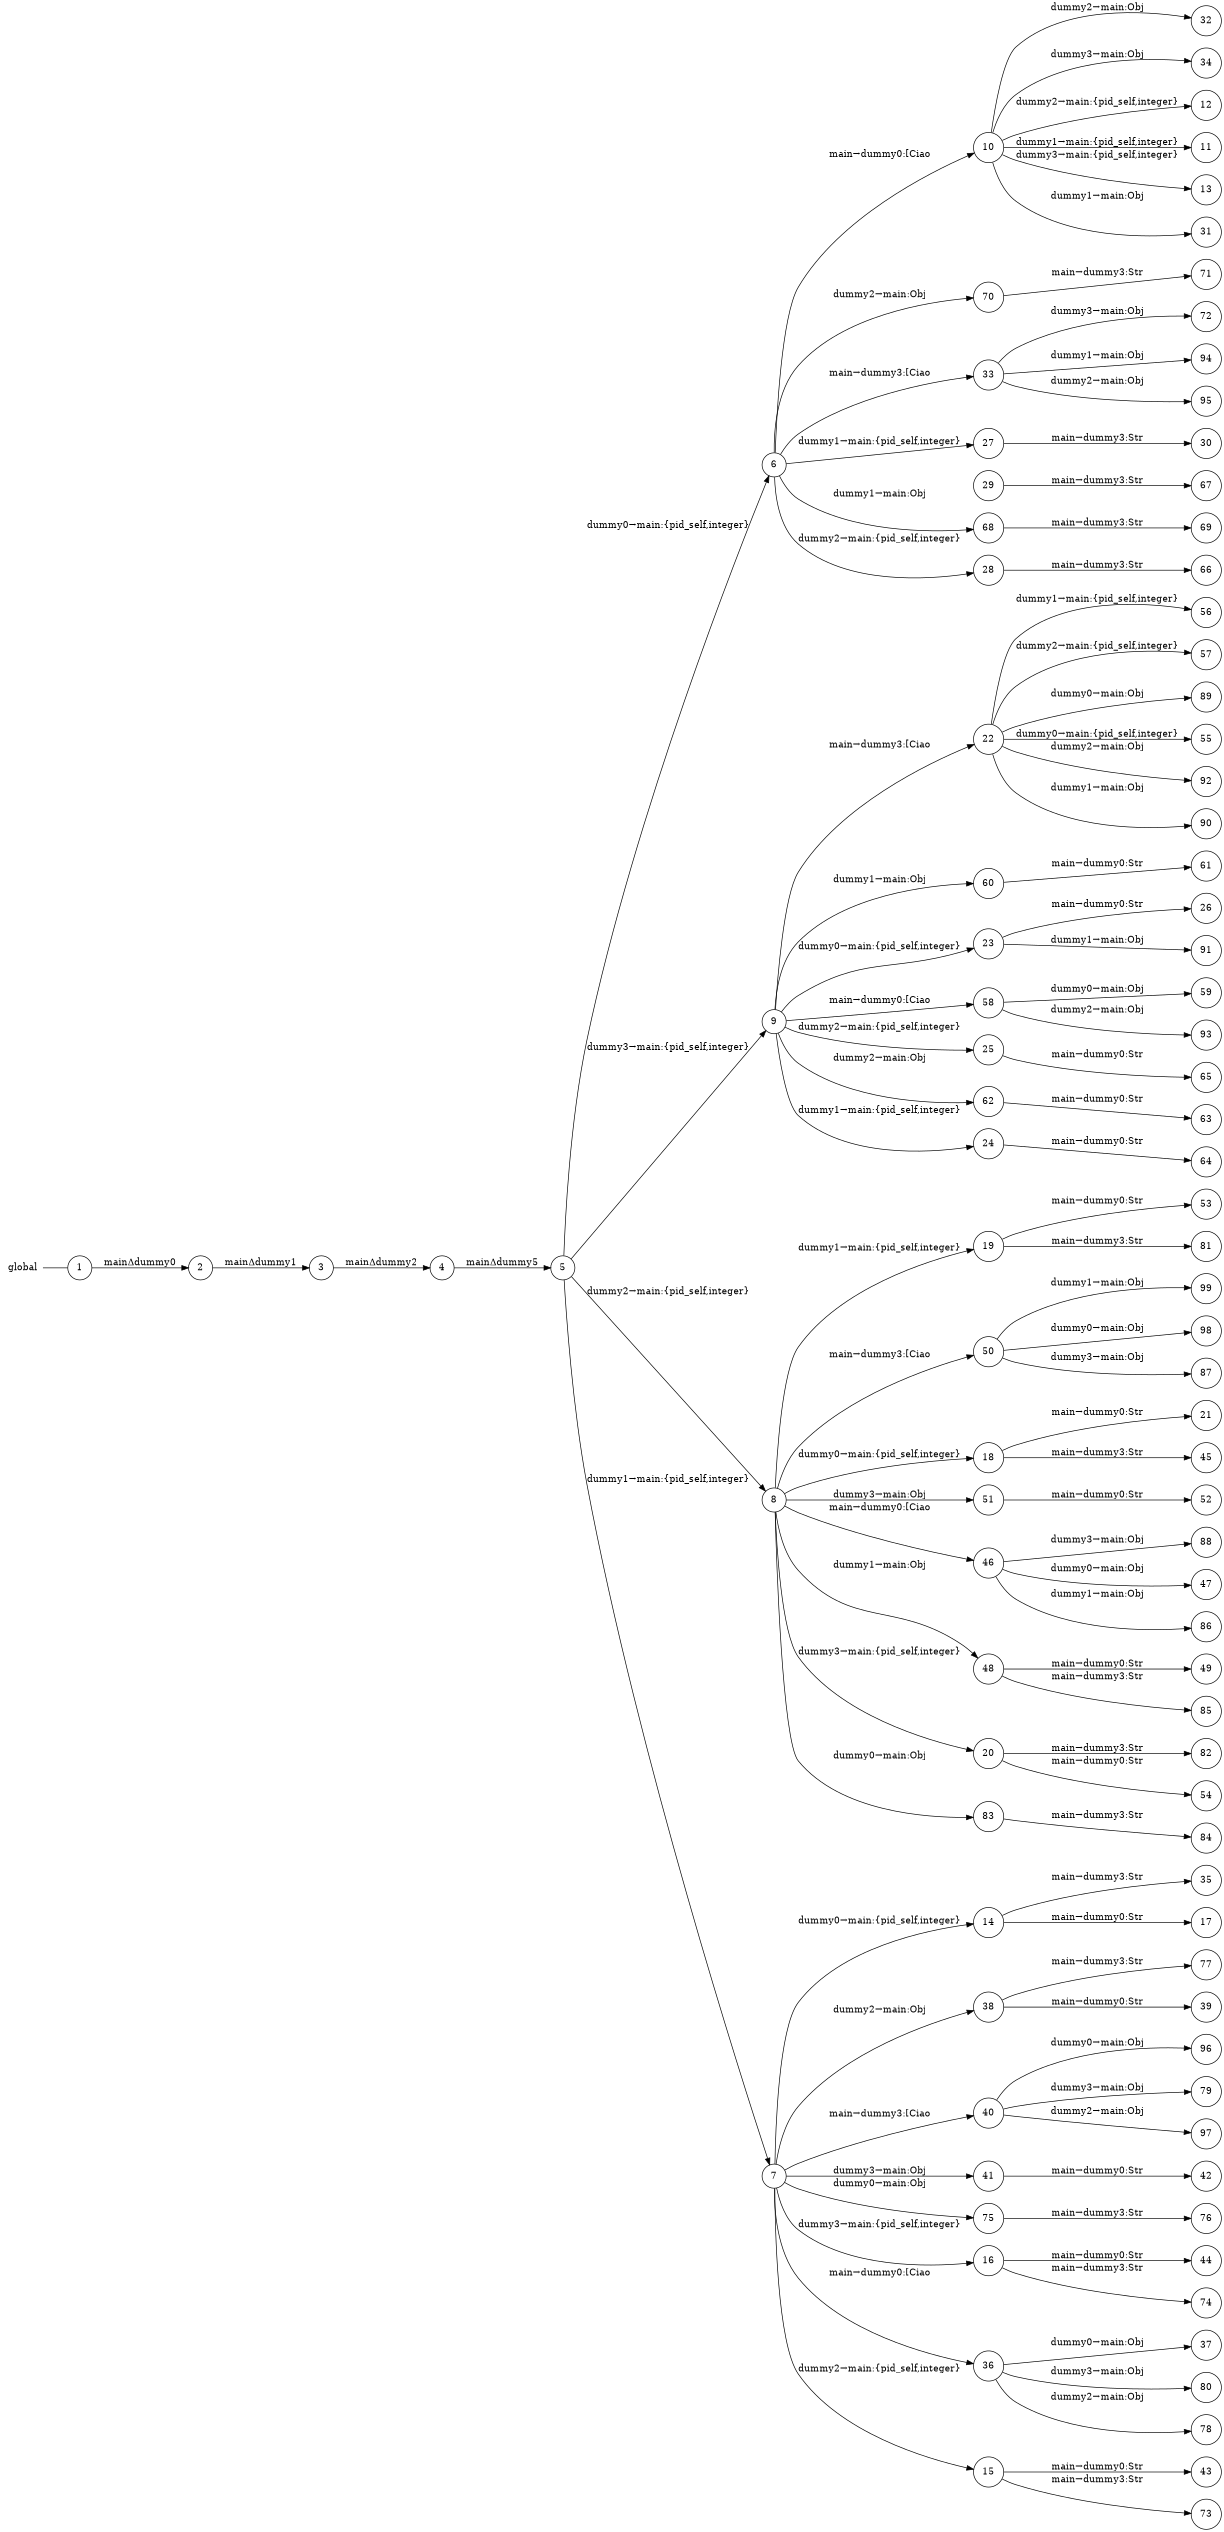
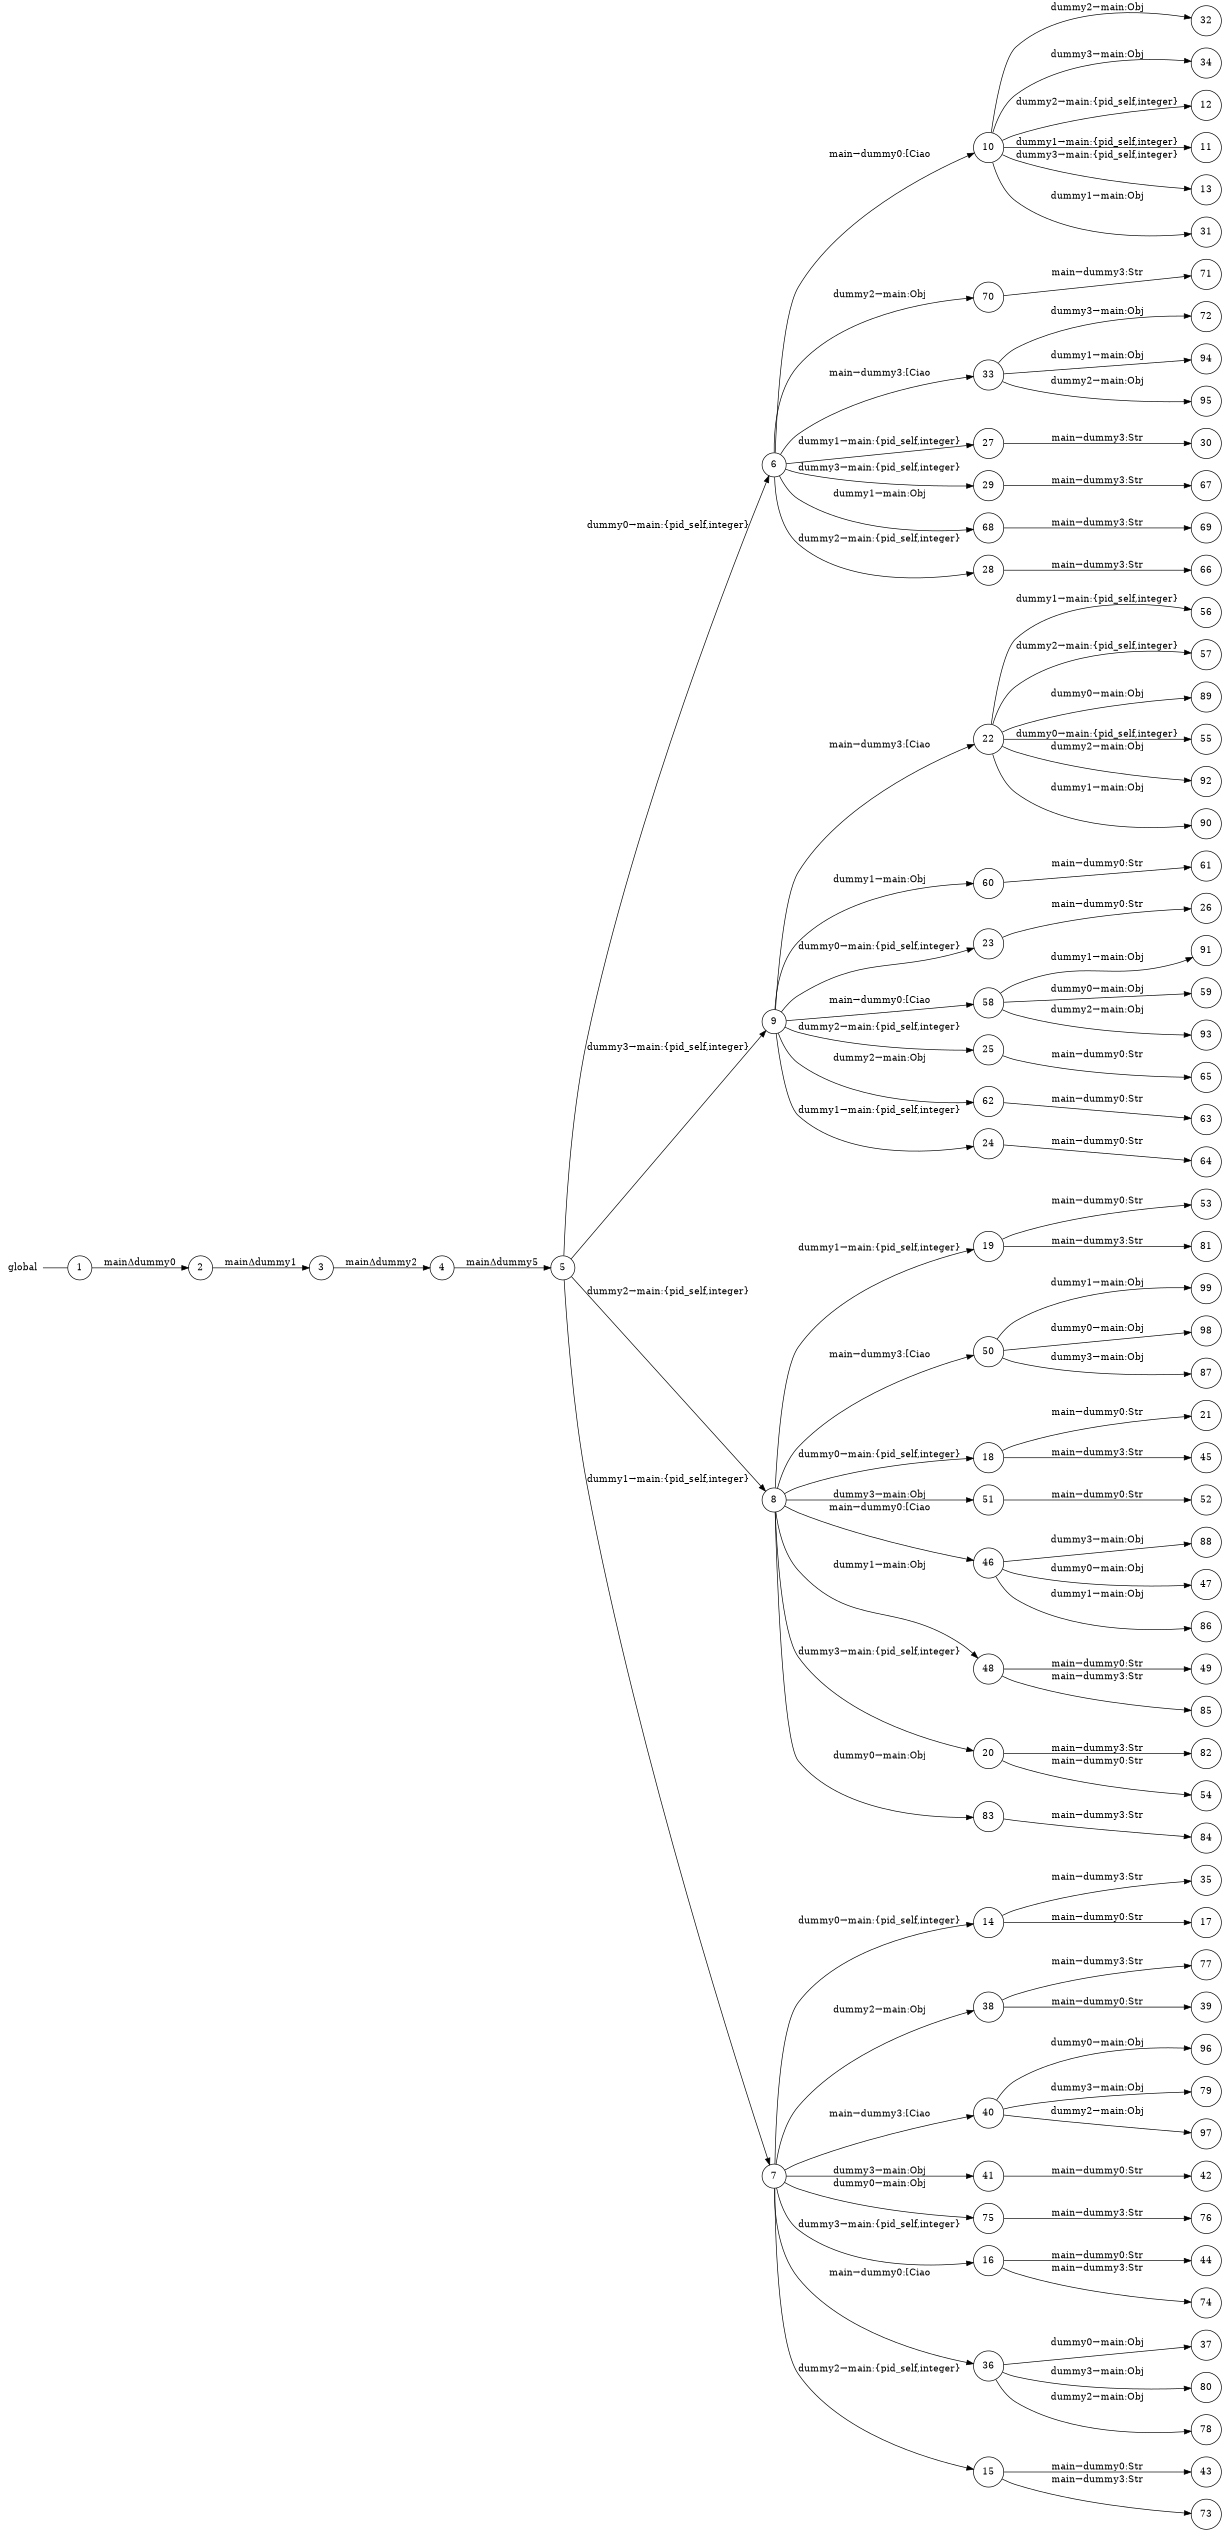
none -> (876, 483)
(1094, 947) -> (1092, 971)
